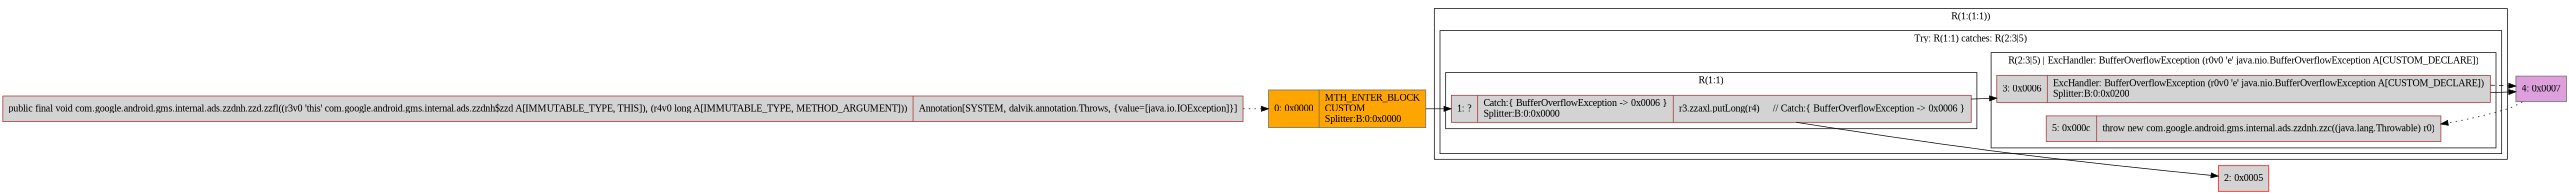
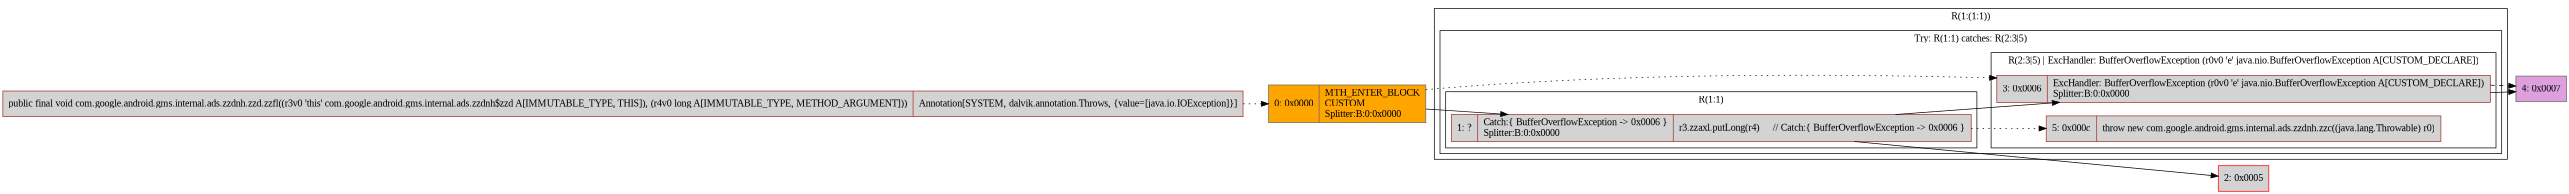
none -> (1707, 76)
(2091, 94) -> (2091, 94)
(2486, 115) -> (2005, 128)
